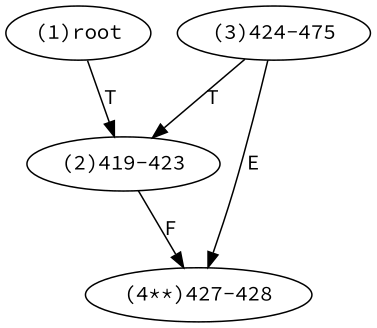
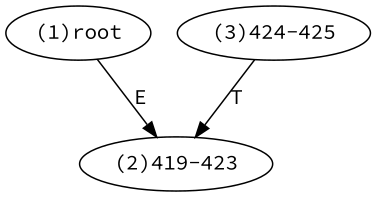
(274, 33) -> (274, 33)
(111, 99) -> (141, 99)
(199, 295) -> none
